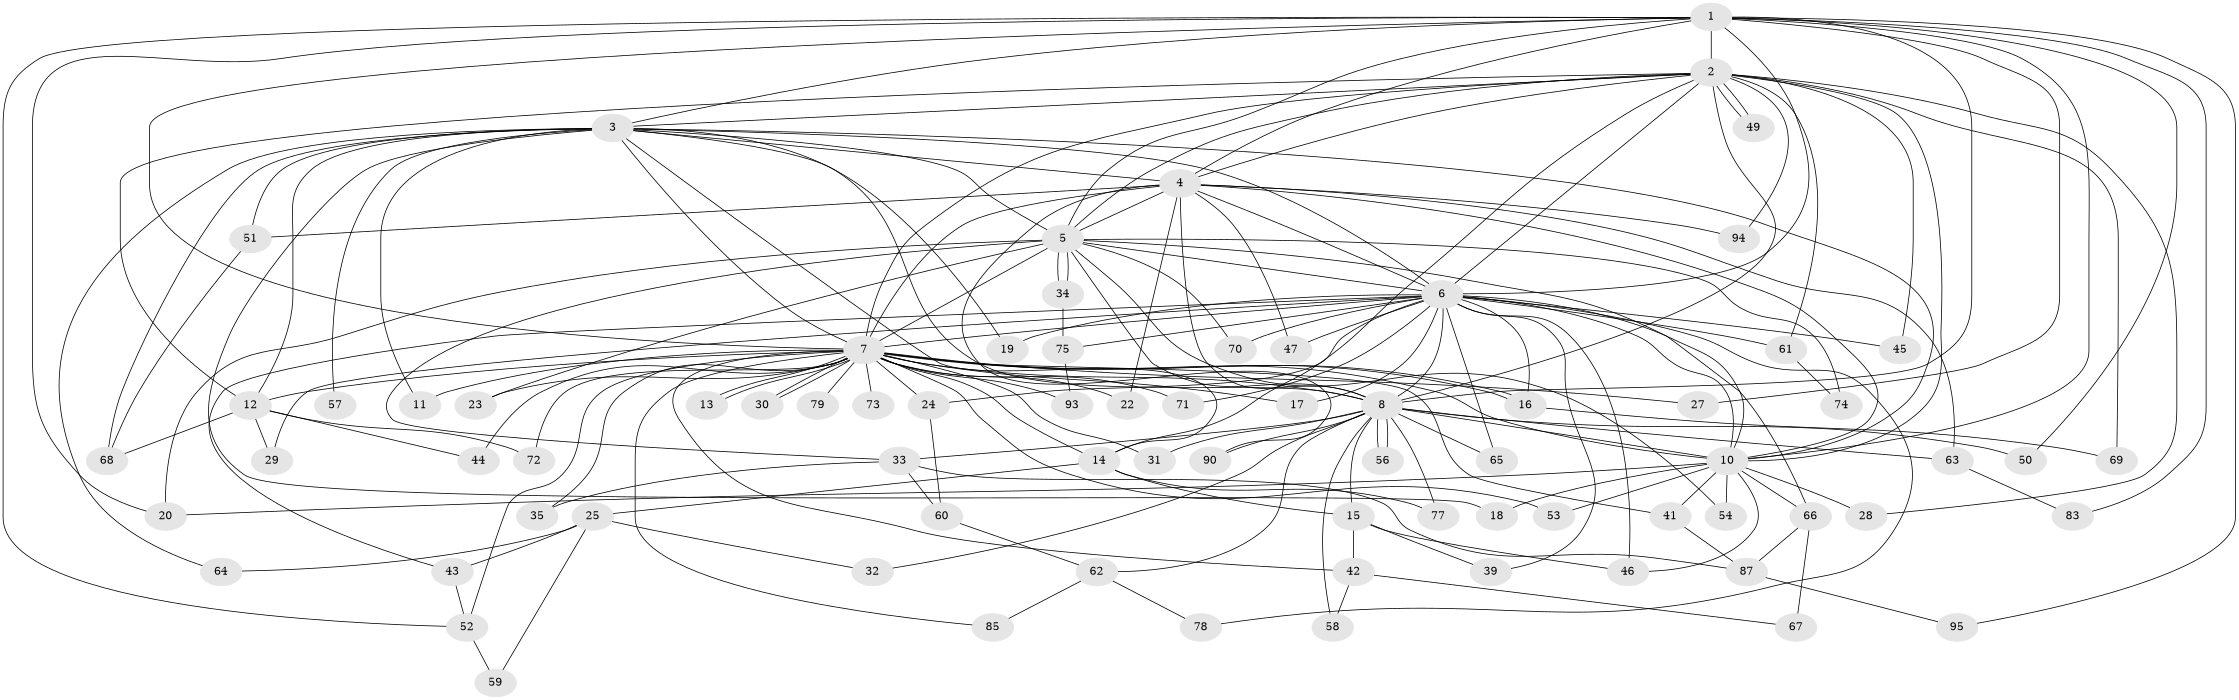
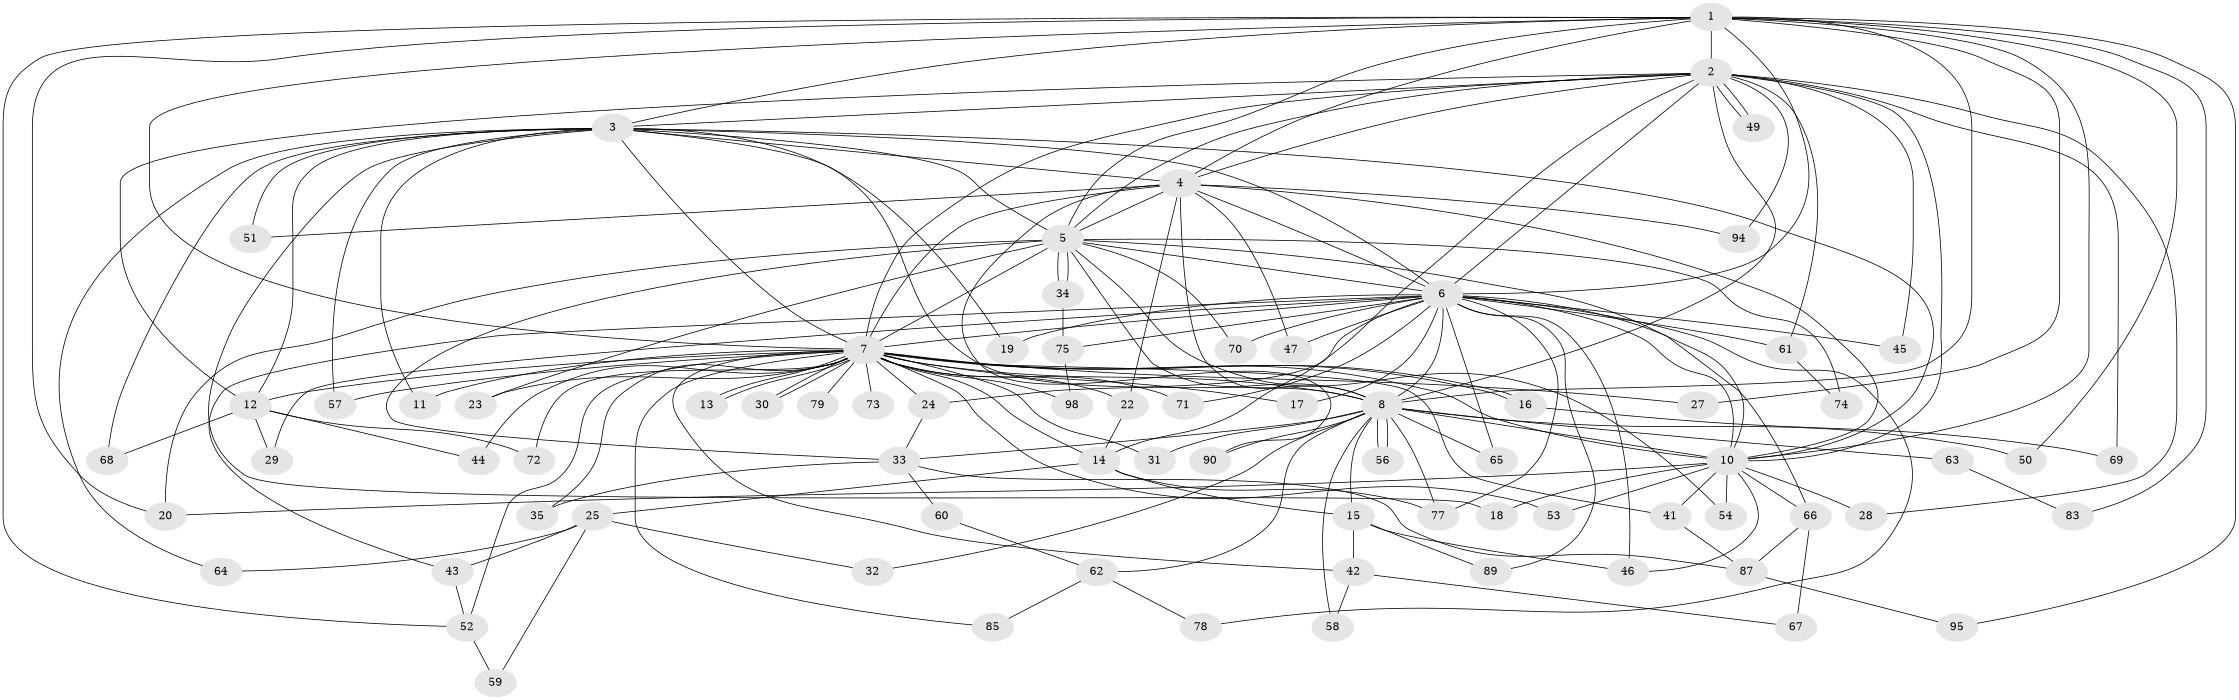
(1632, 234) -> none
(1516, 331) -> (1556, 403)
(917, 349) -> (1113, 433)
(166, 350) -> none
none -> (476, 380)
(1072, 405) -> (1072, 405)
(936, 463) -> (914, 433)
(1491, 572) -> (1491, 572)
